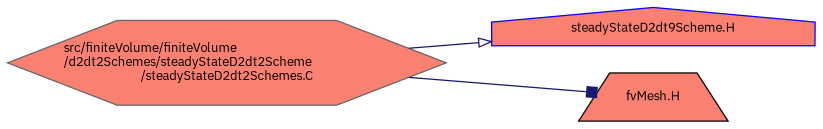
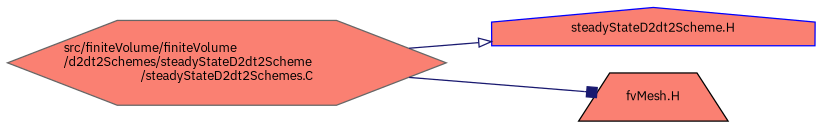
(653, 29) -> (653, 29)
